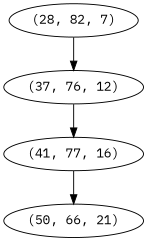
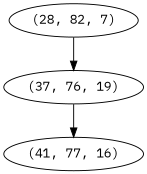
(74, 87) -> (74, 87)
(74, 221) -> none
